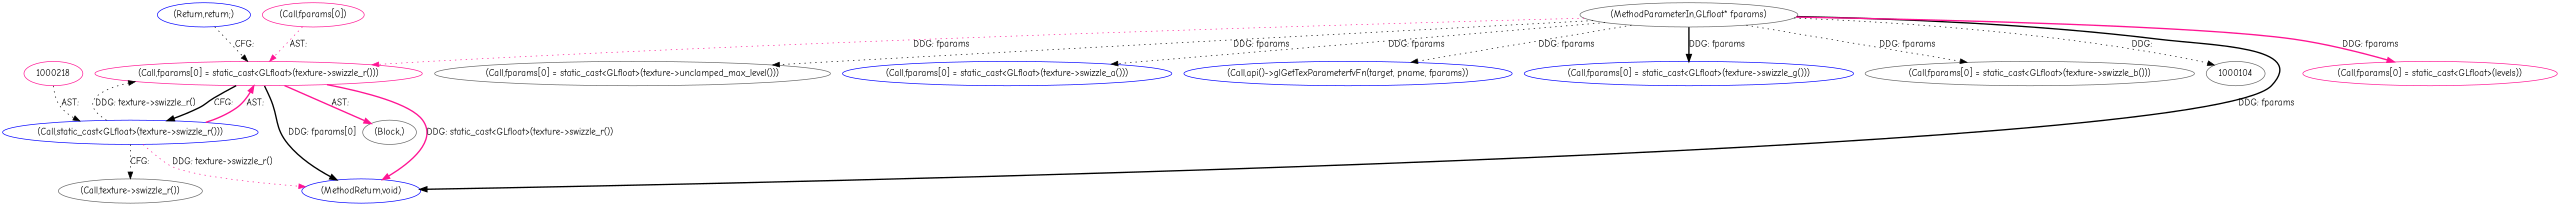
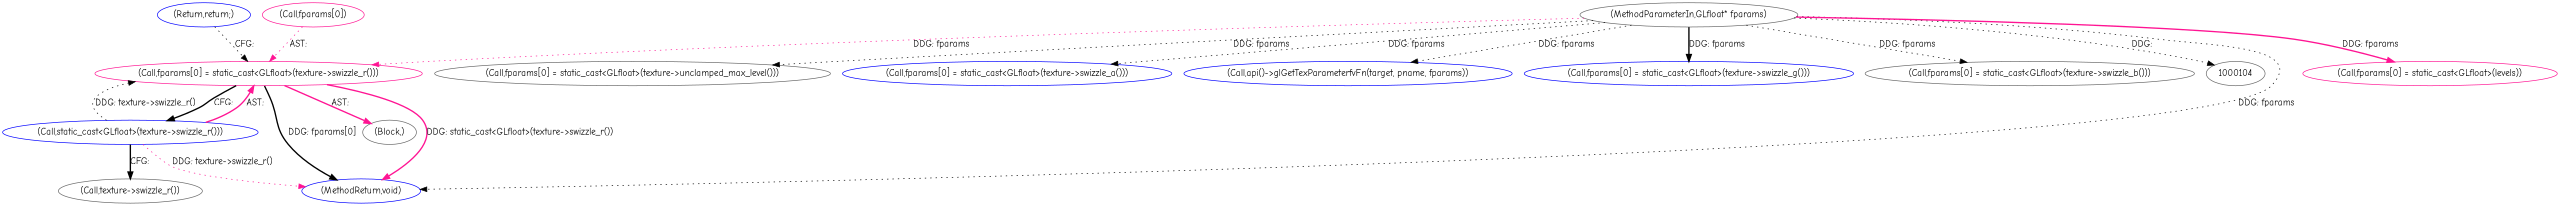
(53, 74) -> none
(1607, 154) -> (1607, 154)
(130, 158) -> (130, 158)
